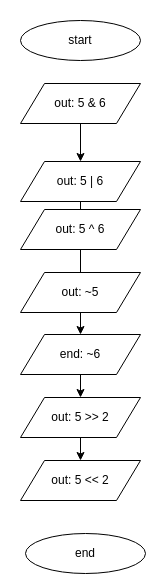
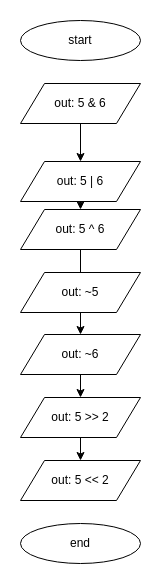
(81, 205) -> (81, 202)
(81, 355) -> (81, 355)
(86, 554) -> (81, 544)
